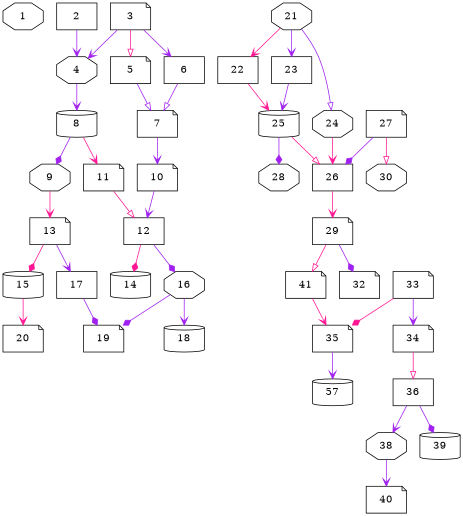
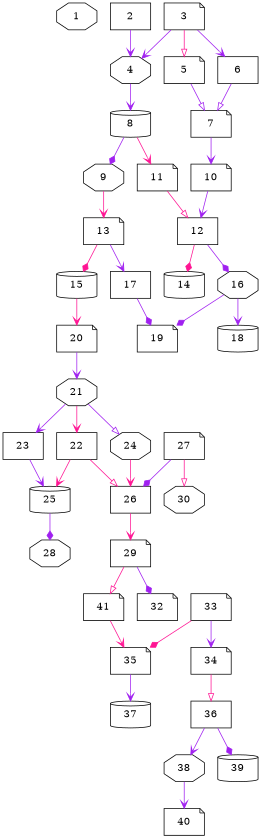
(303, 148) -> (101, 470)
none -> (77, 362)
(333, 392) -> (131, 715)
